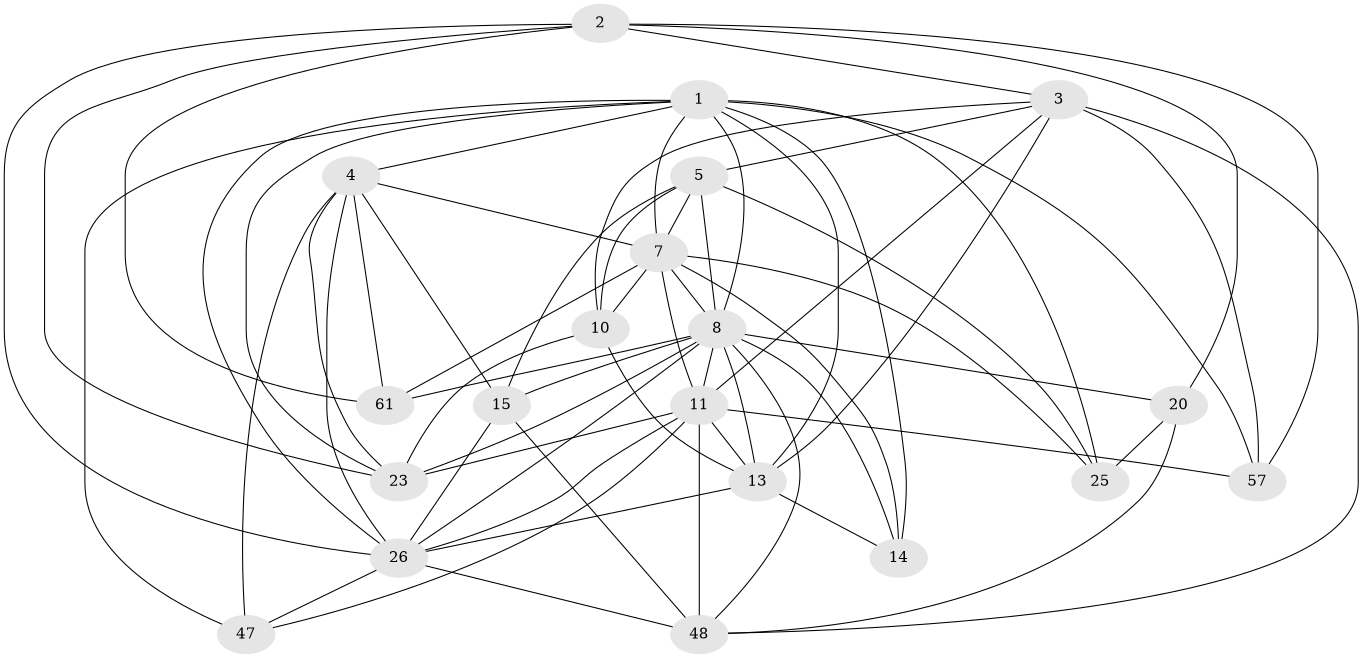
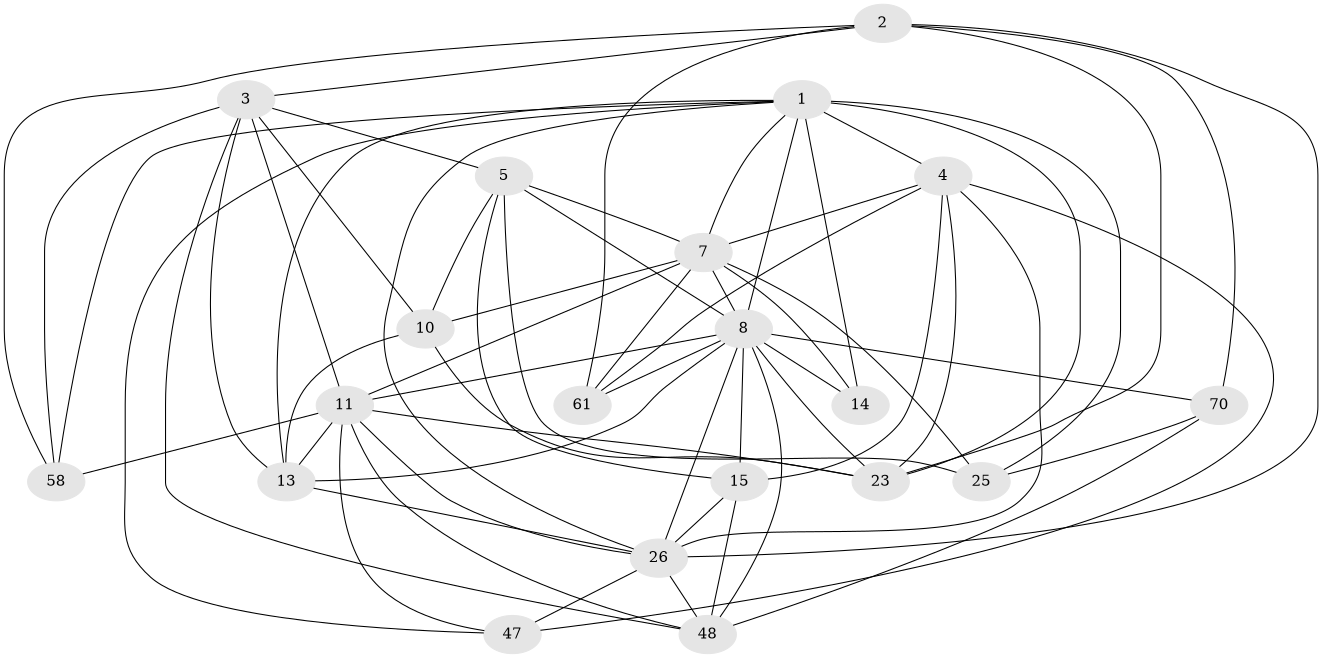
(1179, 405) -> (1219, 405)
(1257, 482) -> (56, 482)
(828, 520) -> none
